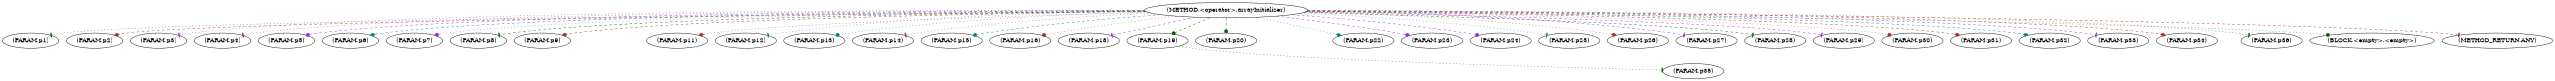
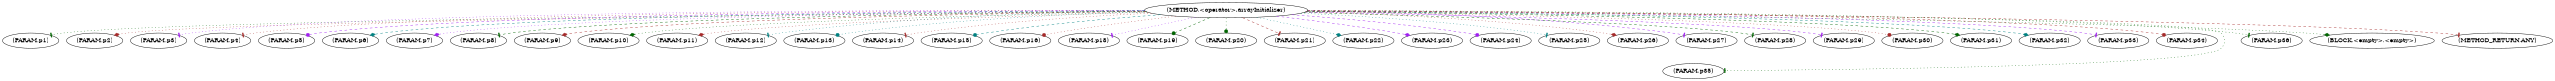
(1735, 15) -> (1735, 15)
(632, 18) -> (632, 18)
(1817, 18) -> (1817, 18)
(1777, 22) -> (1777, 22)
(1226, 24) -> (1226, 24)
(1154, 26) -> (1154, 26)
none -> (609, 41)
none -> (1295, 41)
(1420, 62) -> (2223, 46)
